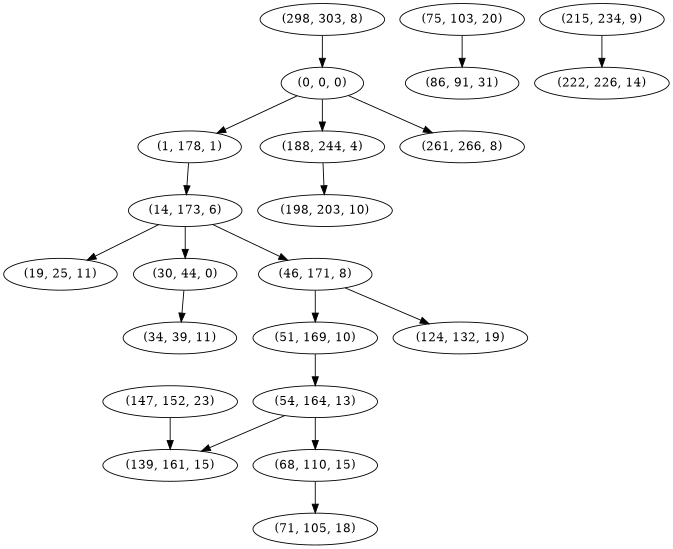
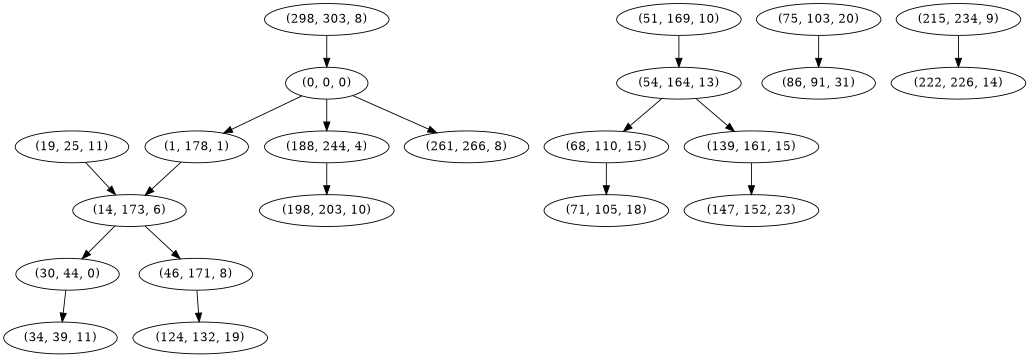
(127, 240) -> (98, 175)
(315, 302) -> none
(170, 429) -> (751, 174)
